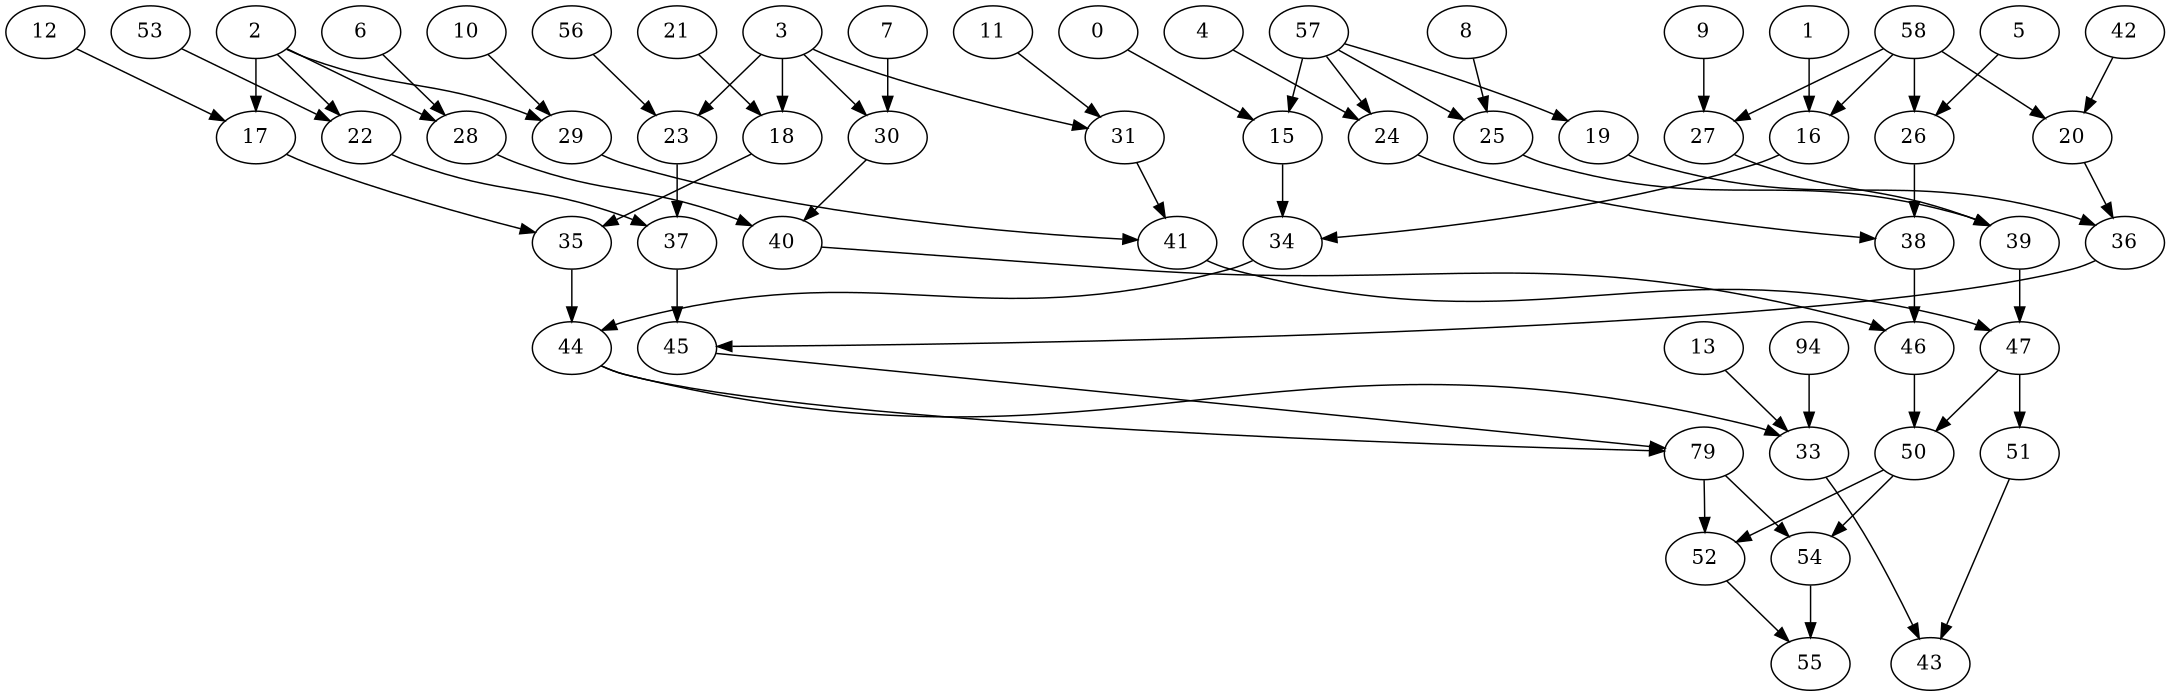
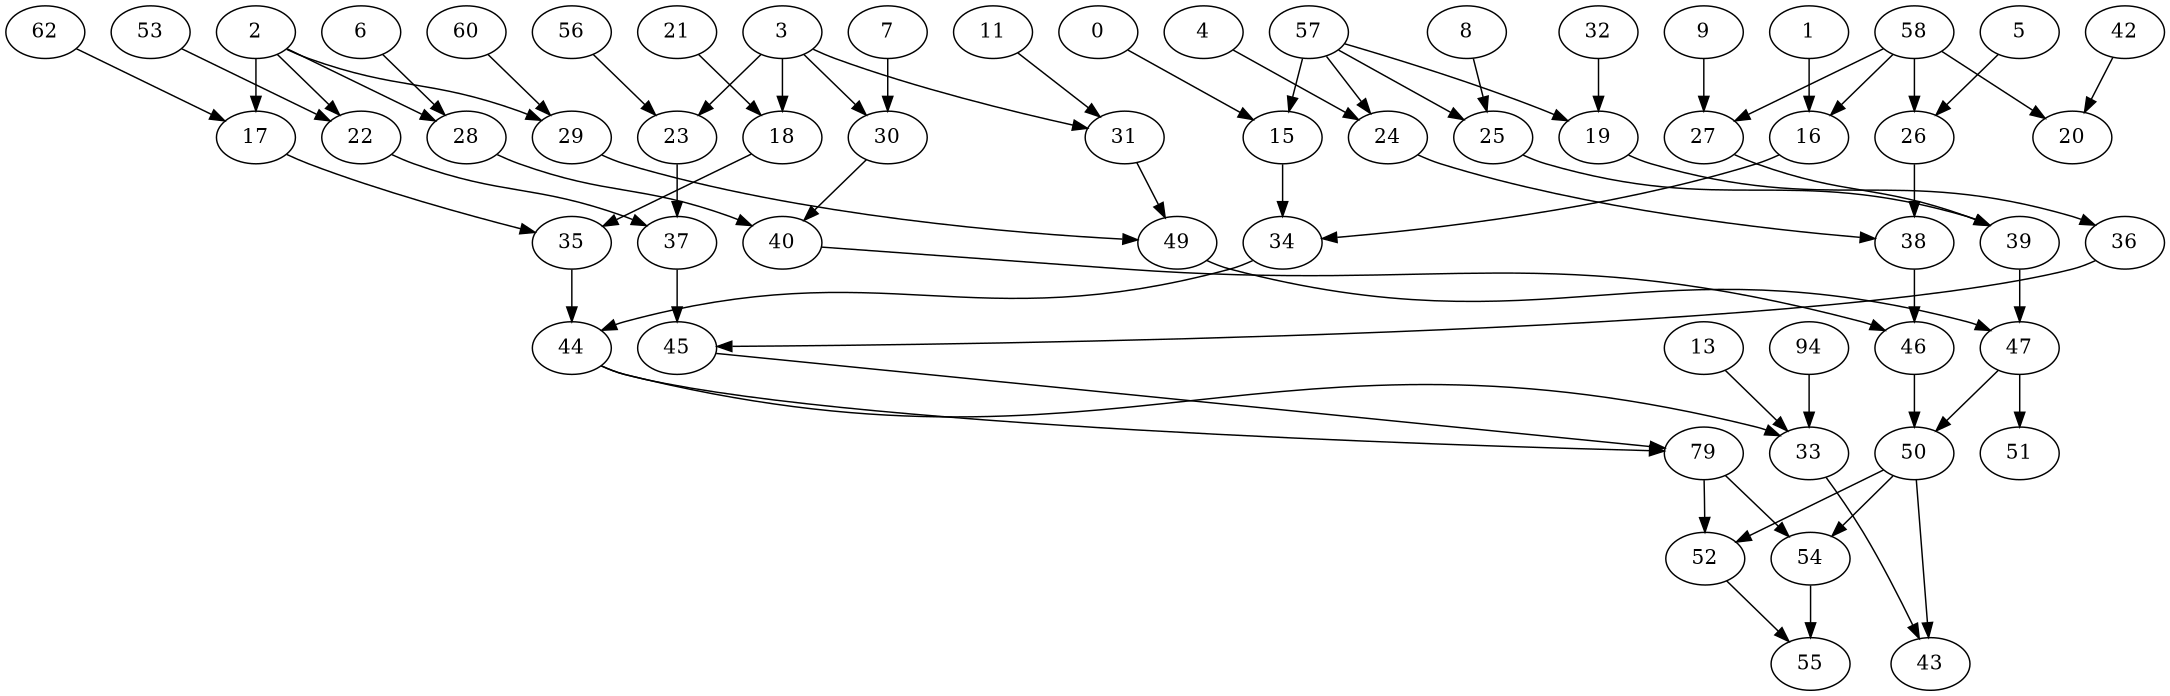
(45, 32) -> (45, 32)
(467, 32) -> (467, 32)
none -> (1599, 32)
(2095, 184) -> none
(1177, 243) -> (1177, 243)
(1978, 552) -> (1922, 551)
